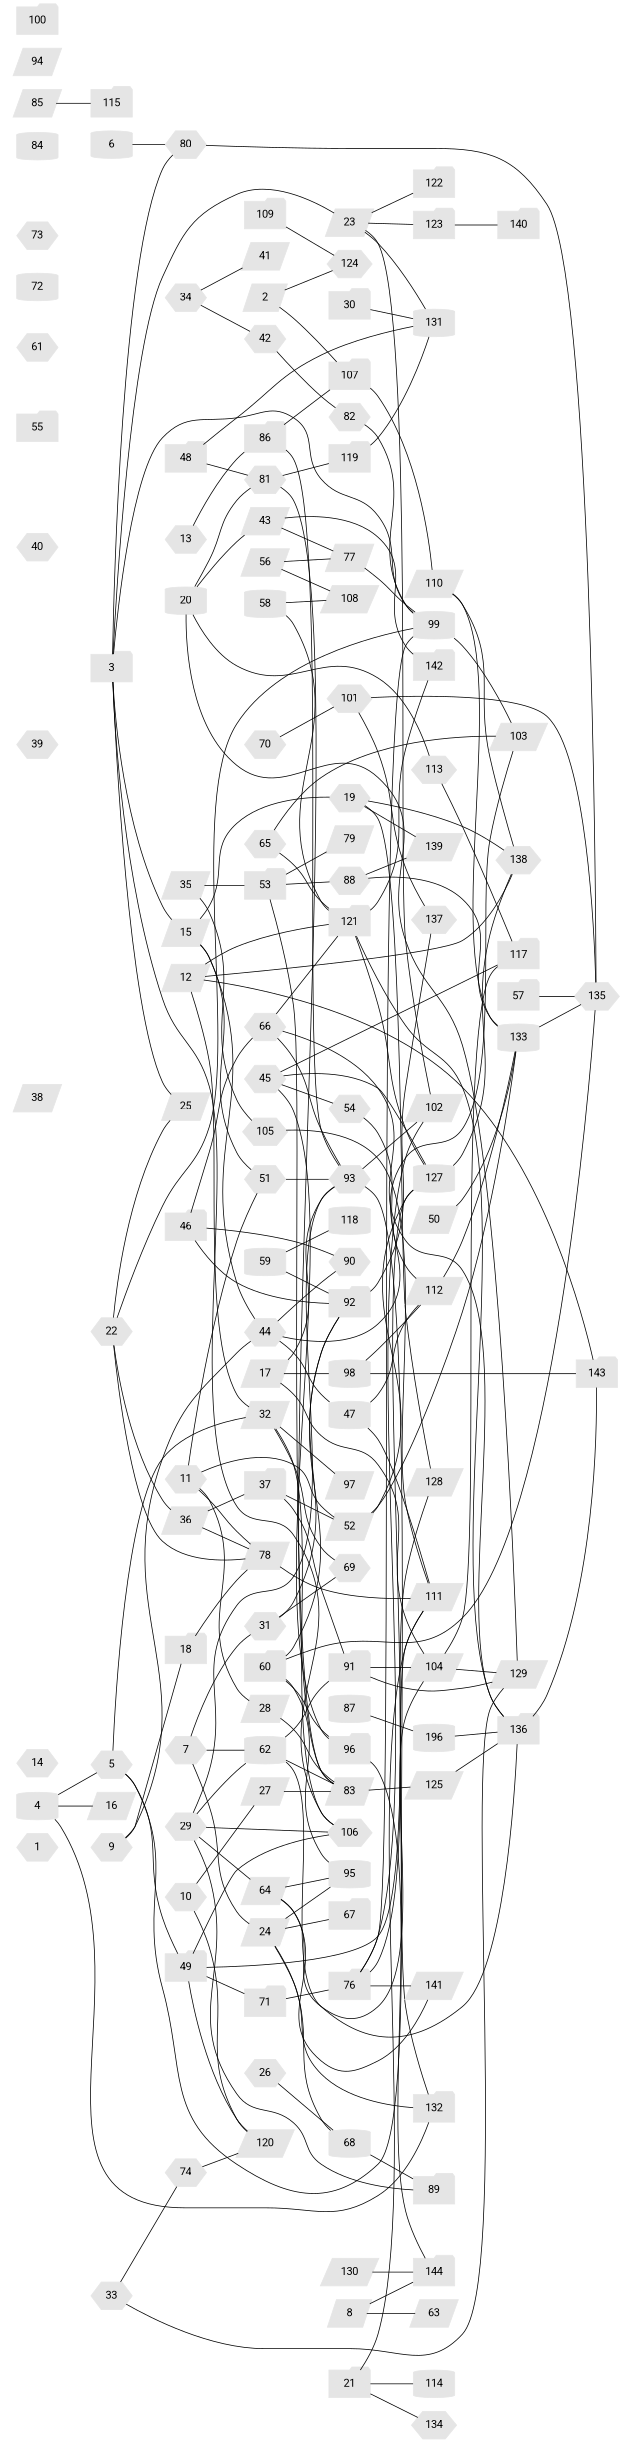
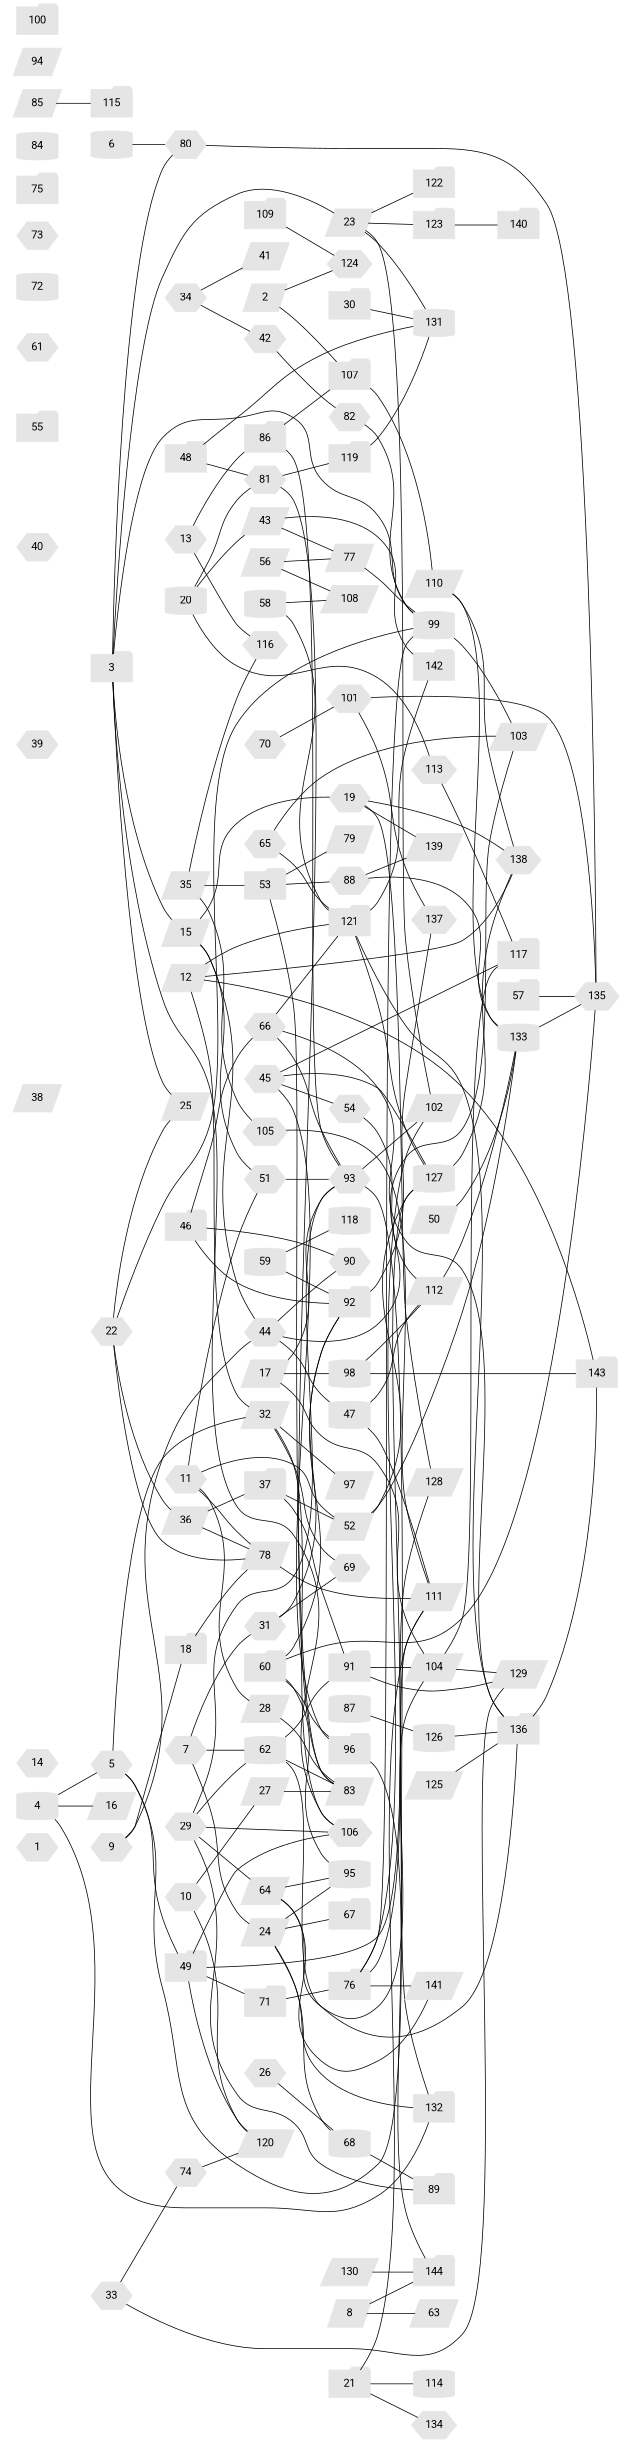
none -> (37, 190)
none -> (265, 645)
(464, 1052) -> none
(434, 1738) -> (434, 1738)
(379, 1789) -> none
